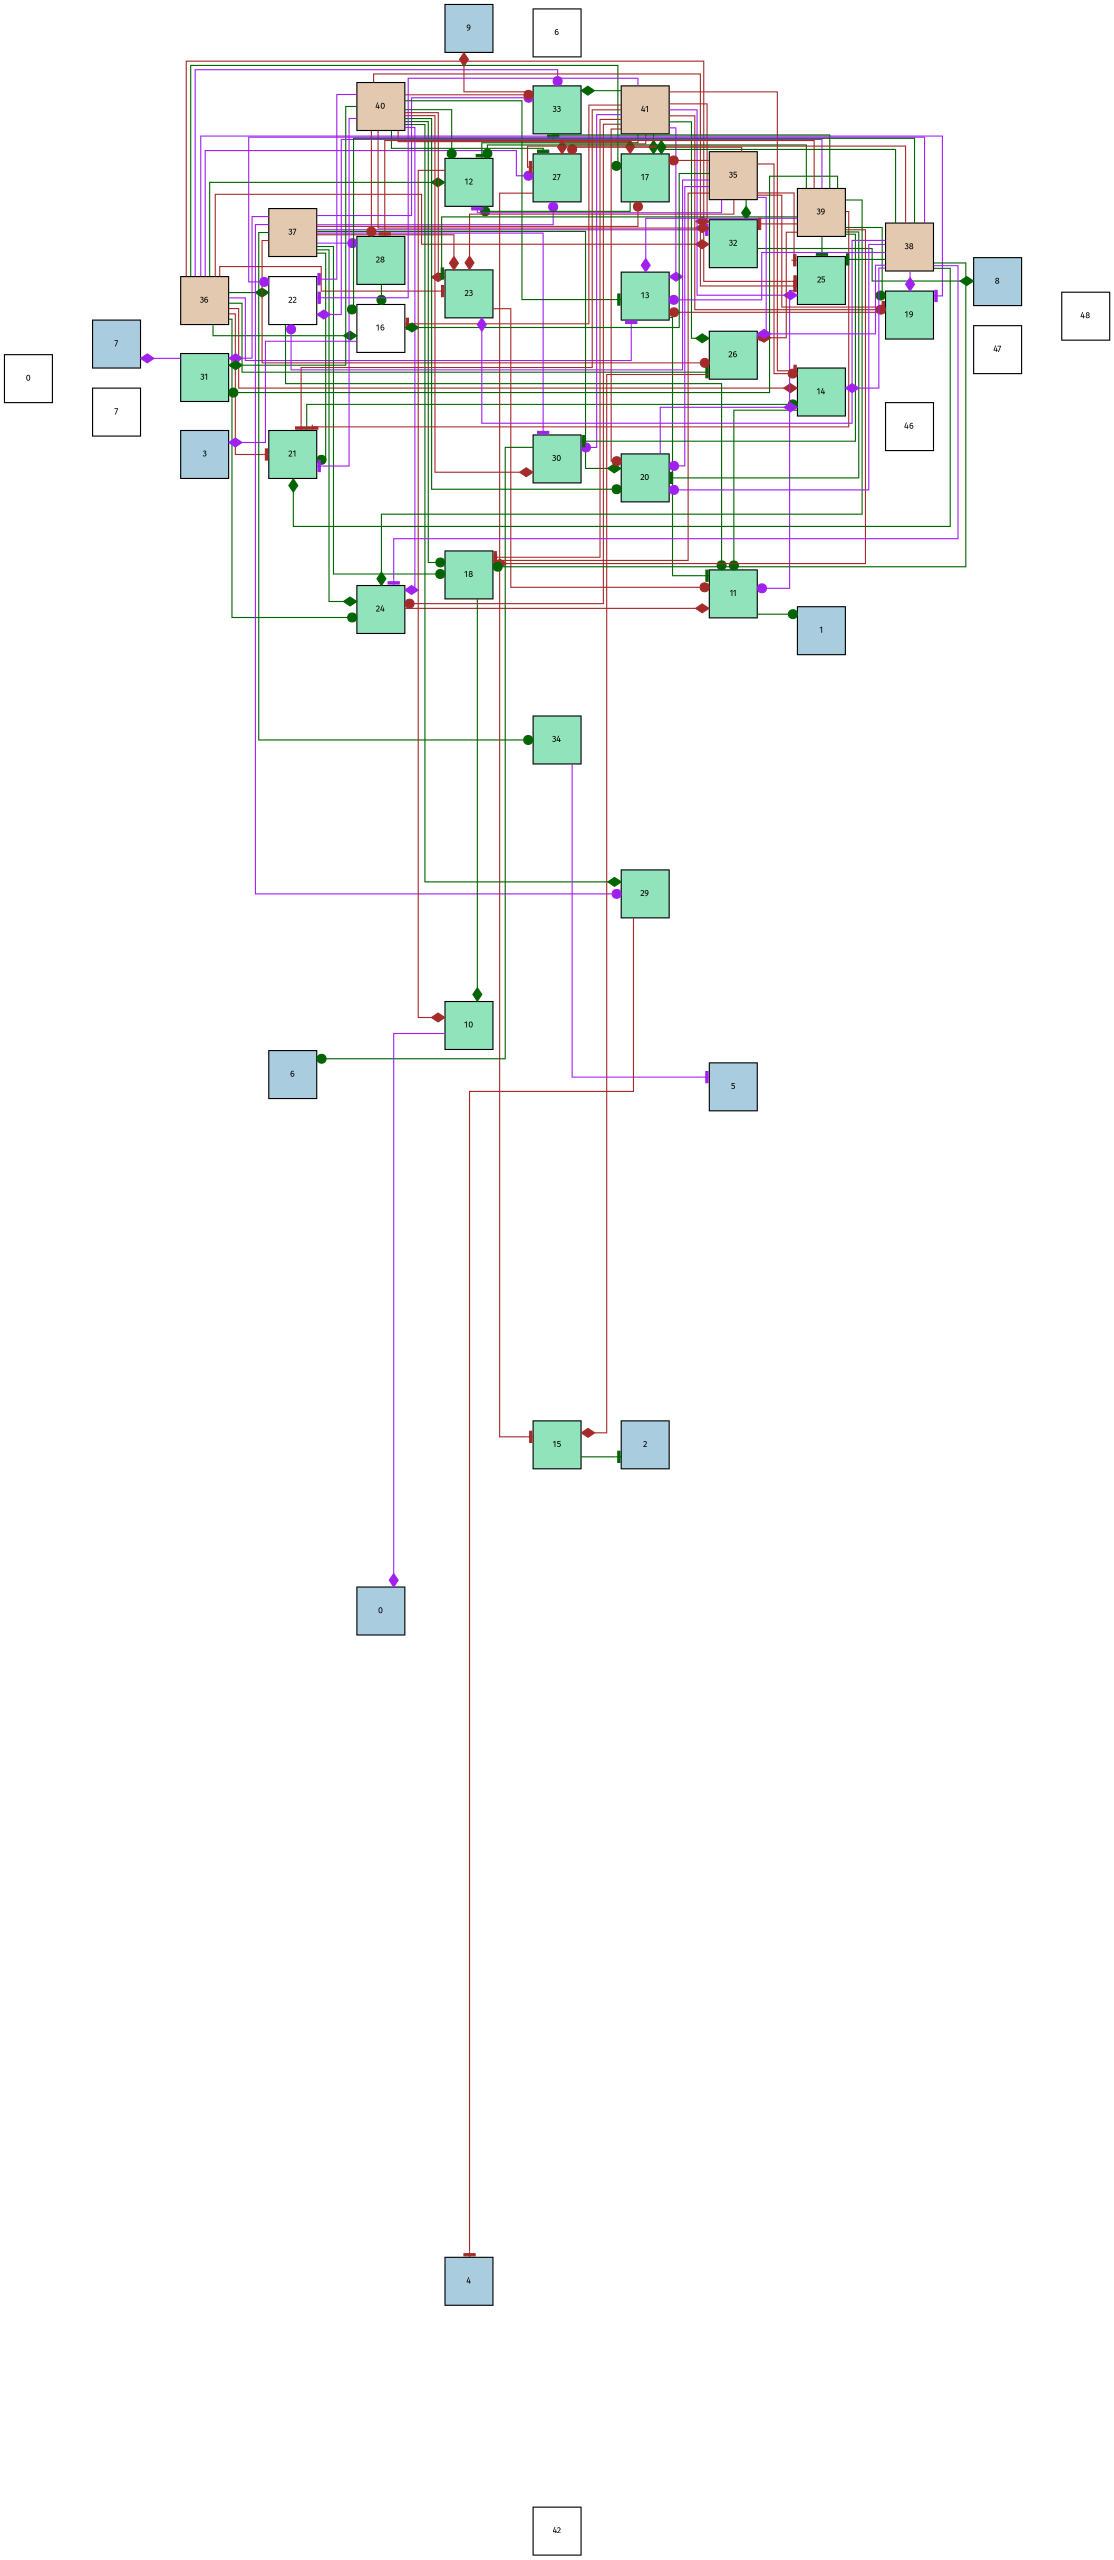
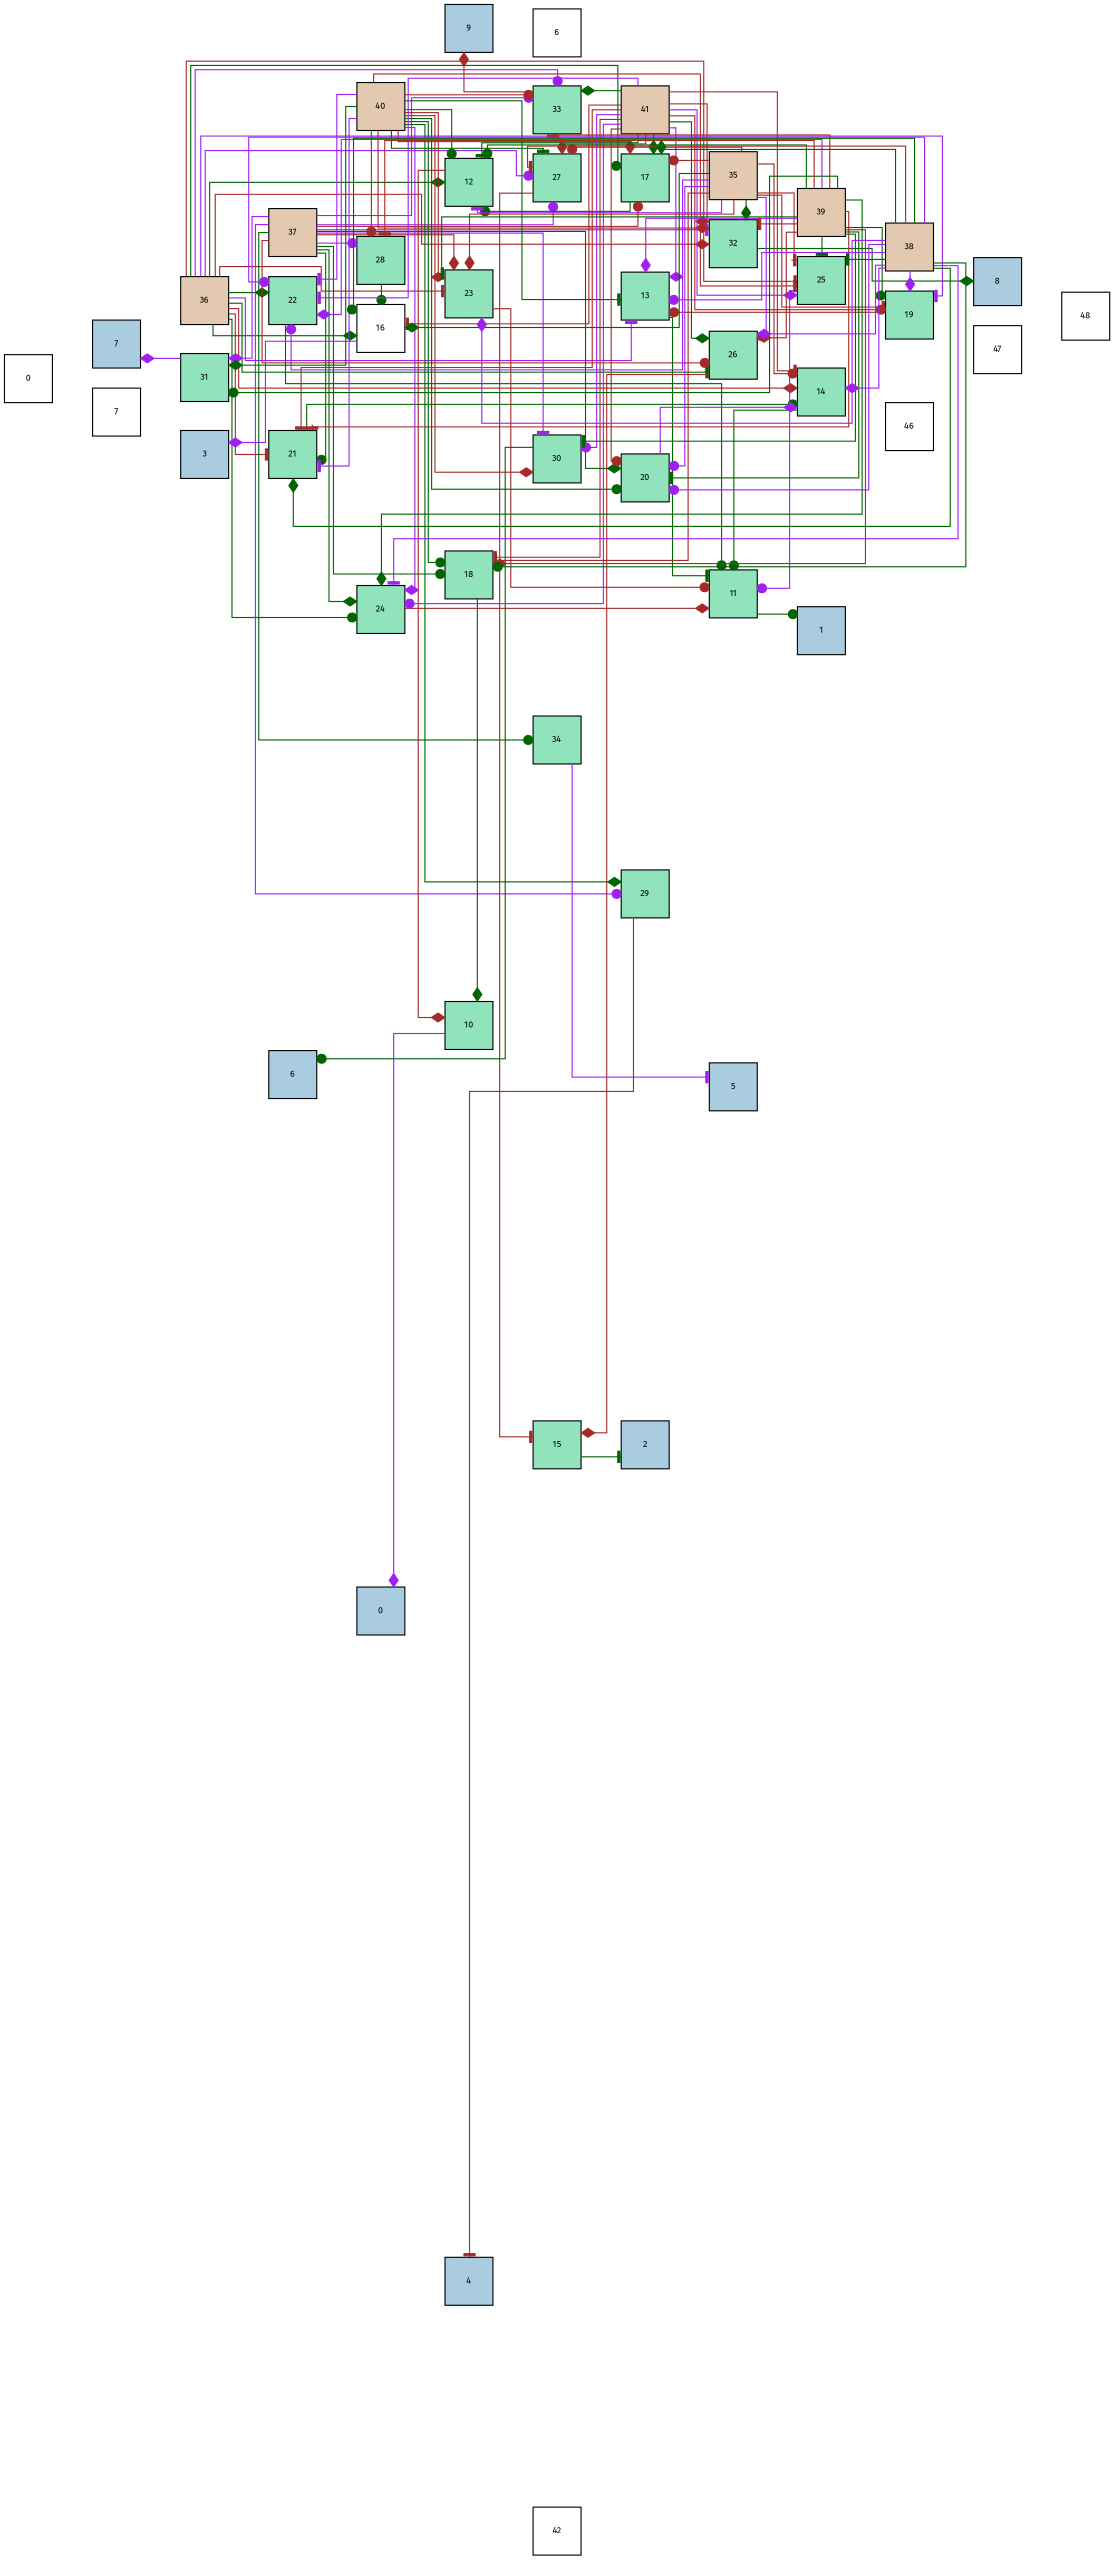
(718, 135) -> (718, 135)
(293, 301) -> (293, 301)
(603, 450) -> (603, 450)
